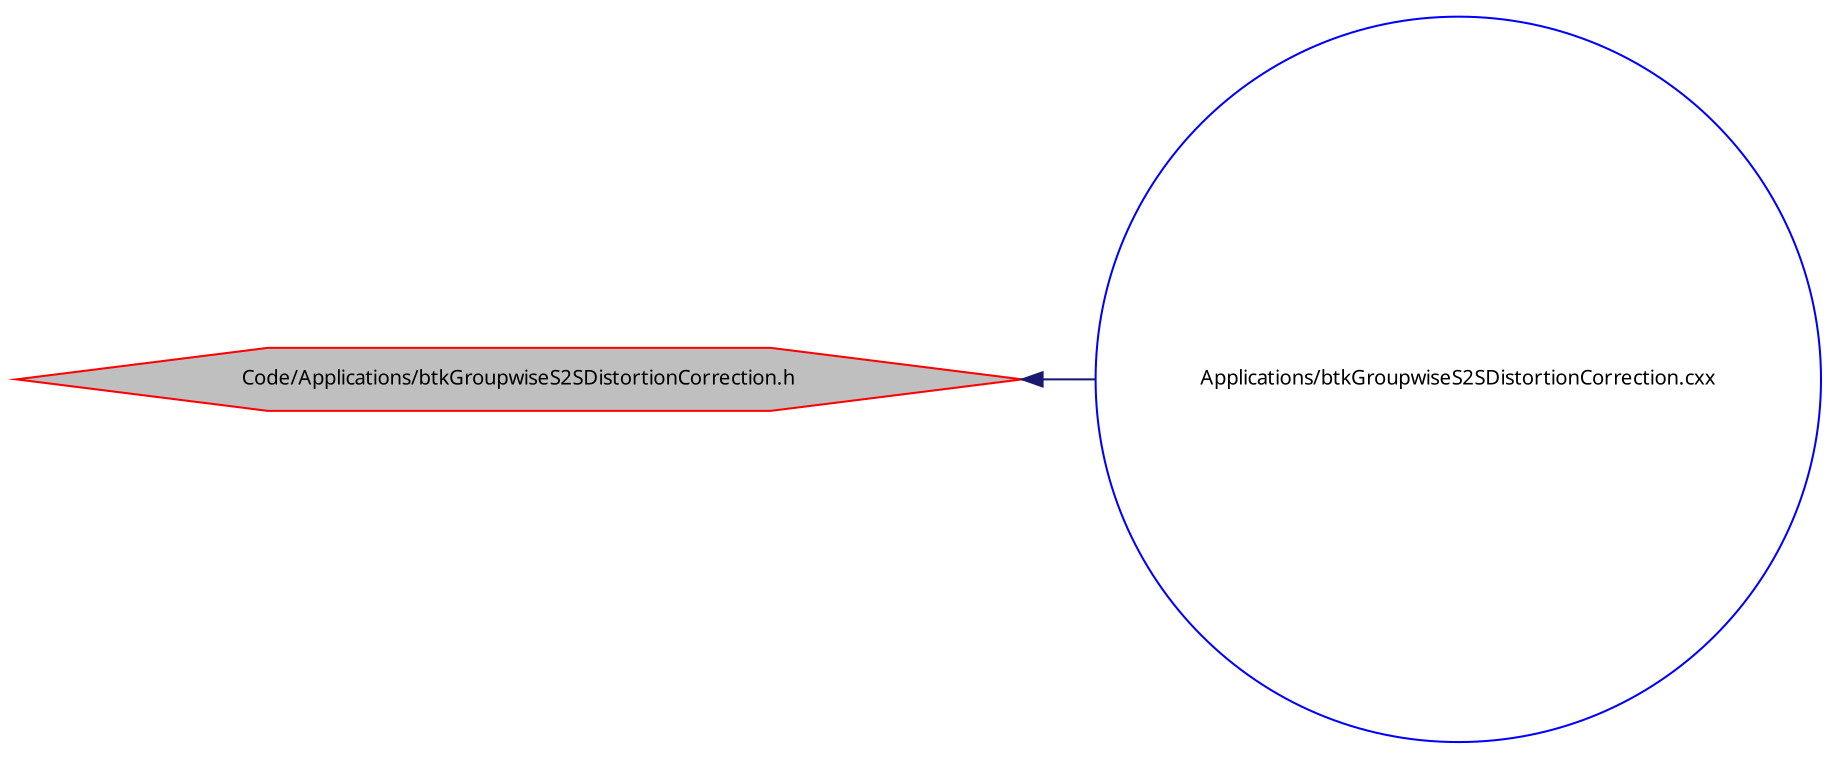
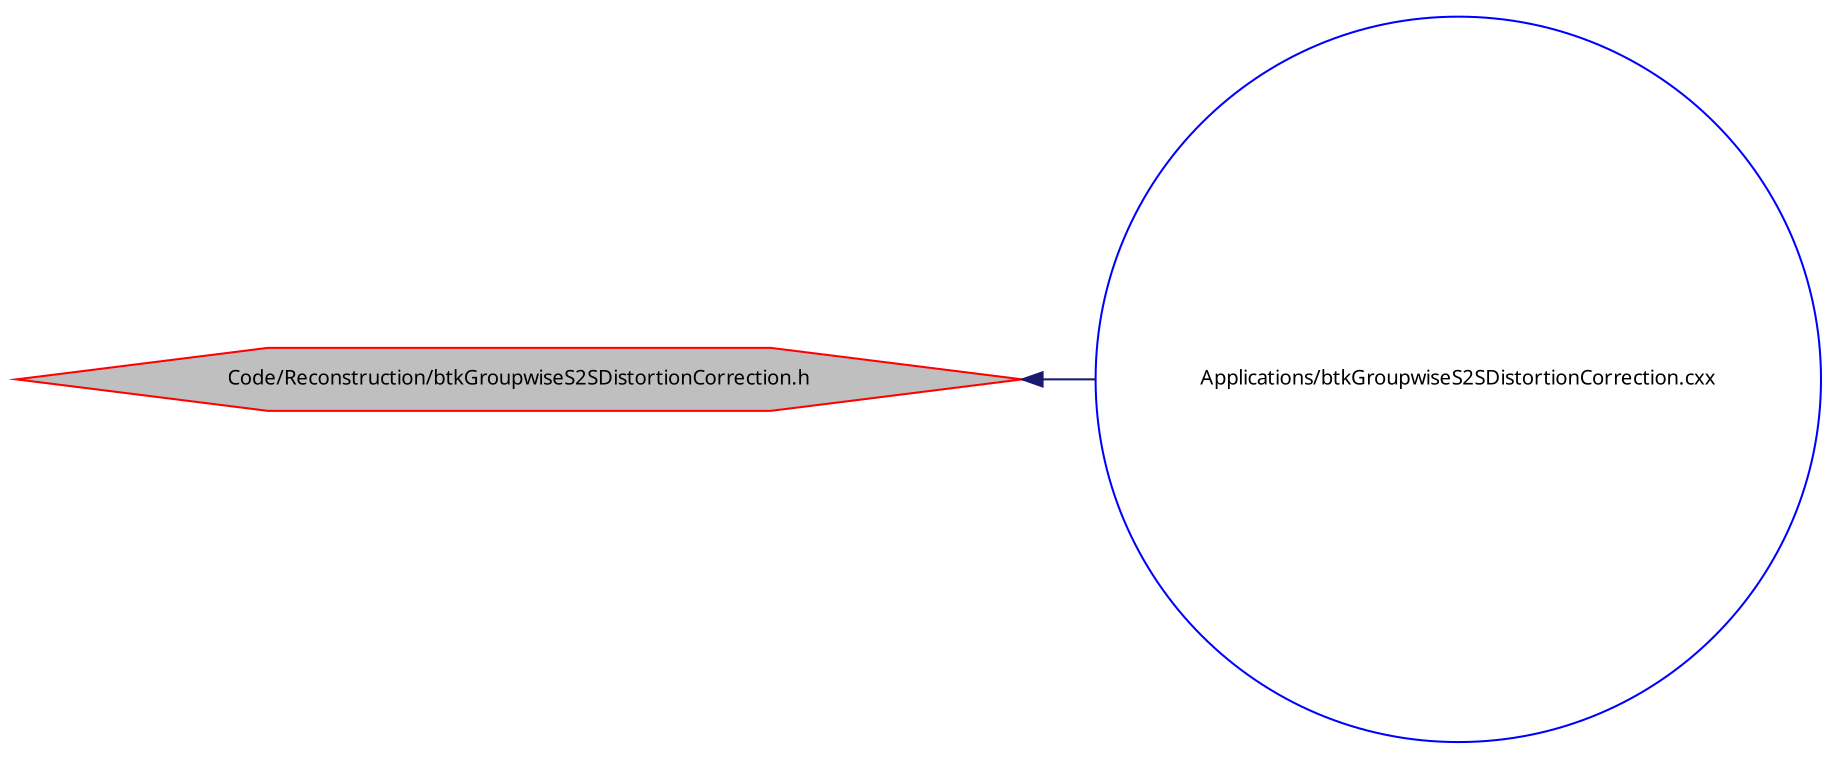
(519, 379) -> (519, 379)
